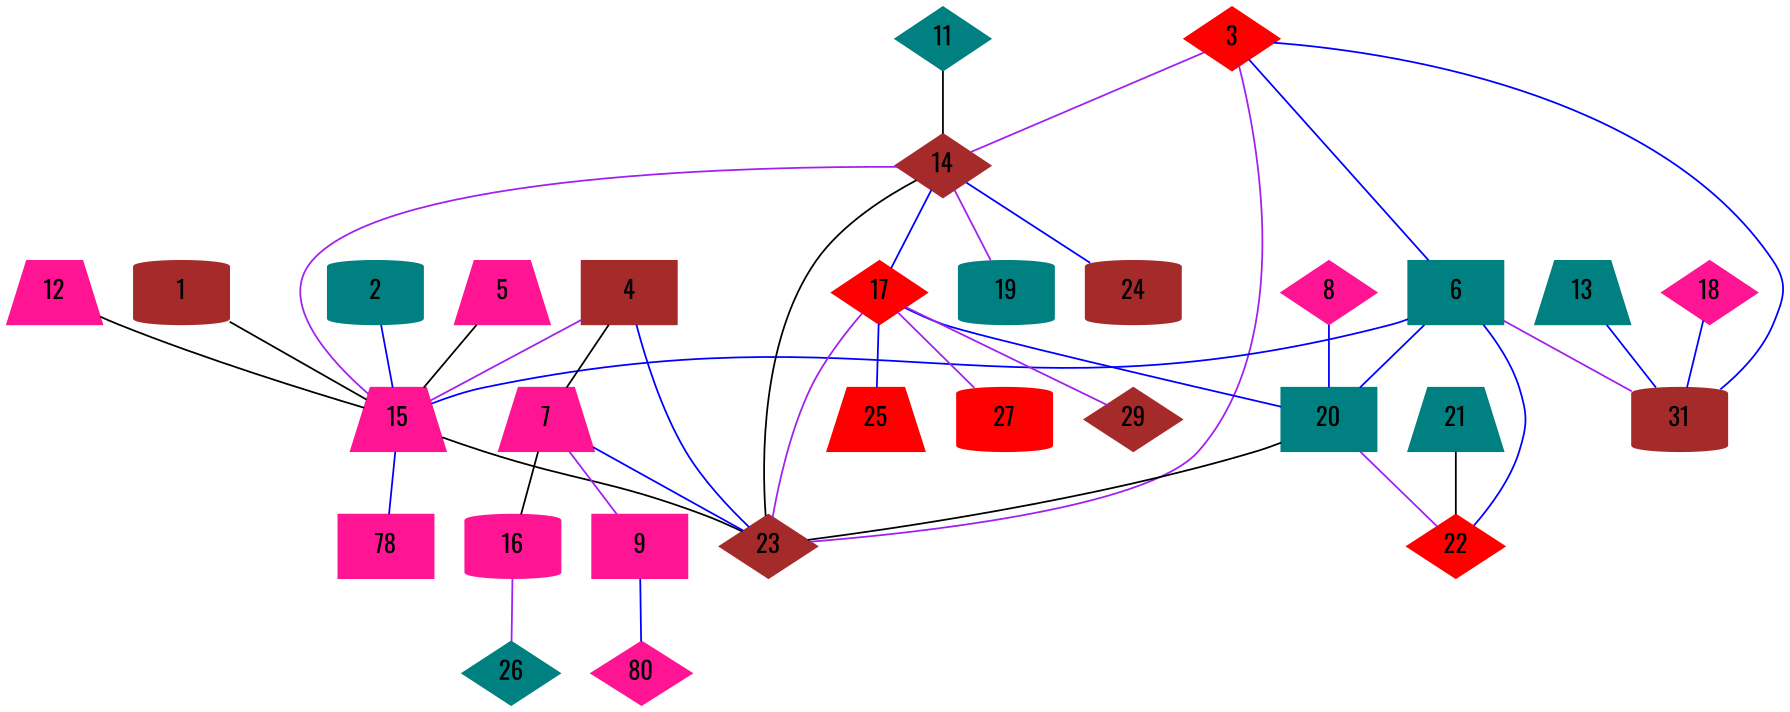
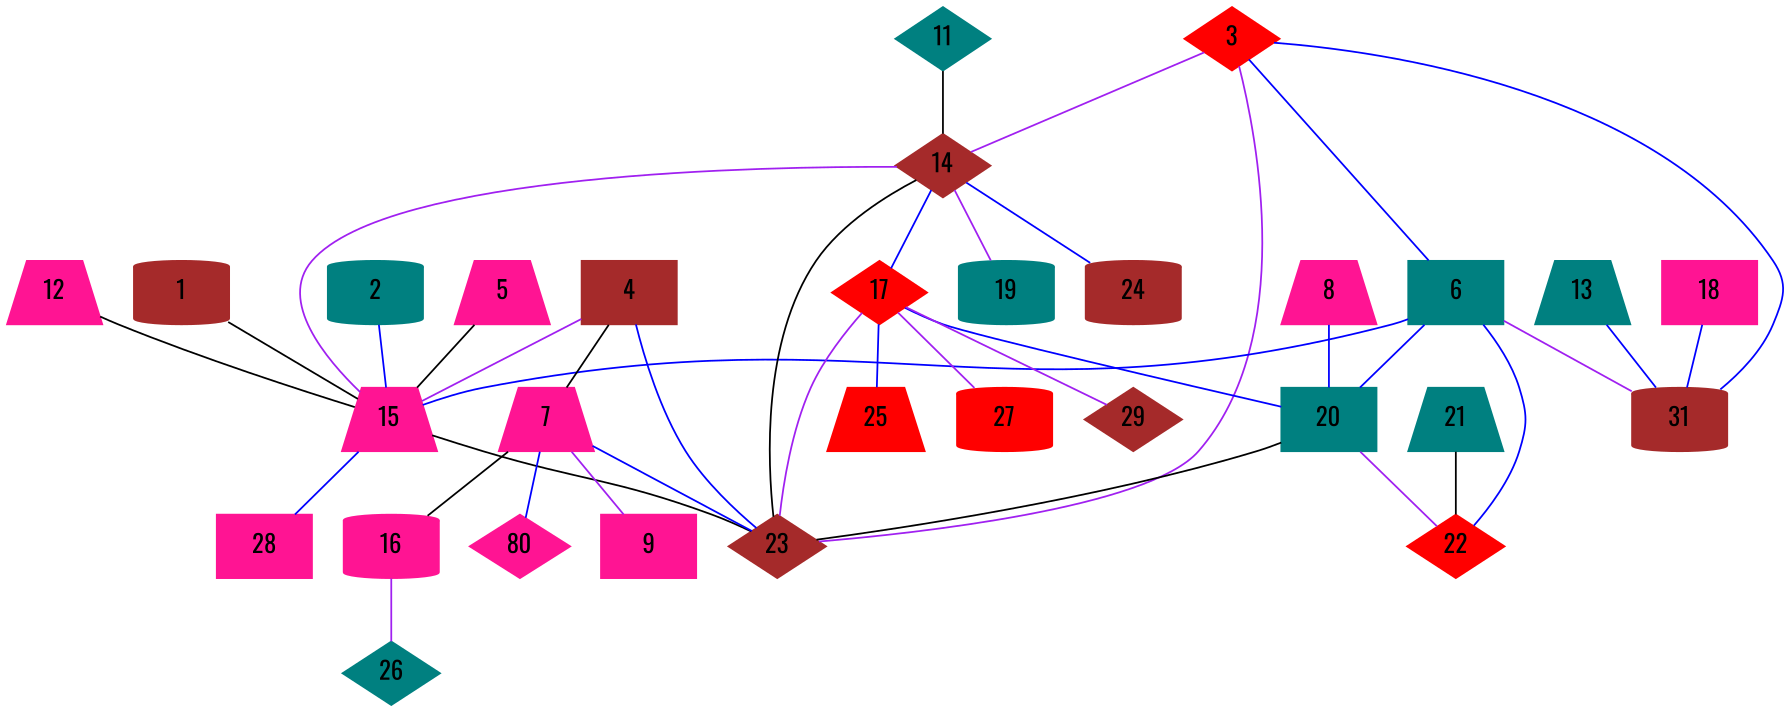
(1329, 293) -> (1329, 293)
(1710, 293) -> (1710, 293)
(386, 546) -> (264, 546)
(641, 610) -> (533, 485)
